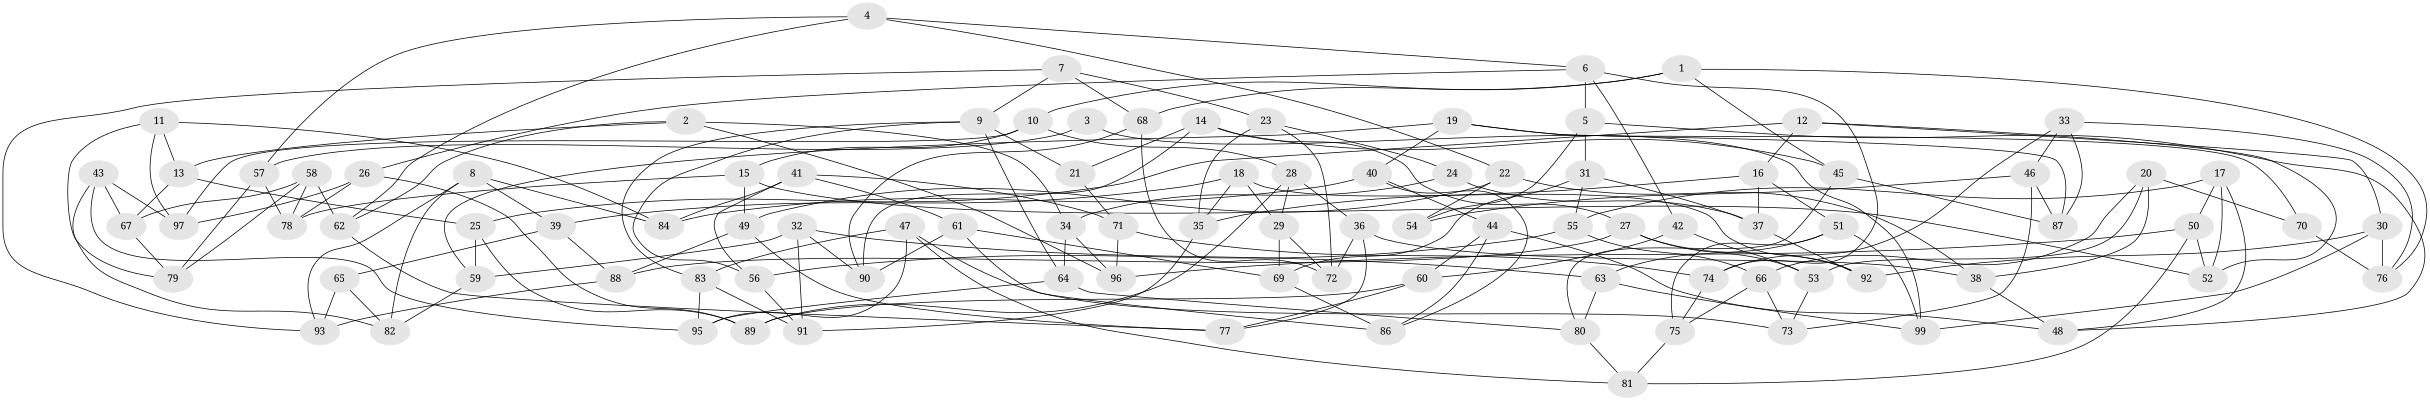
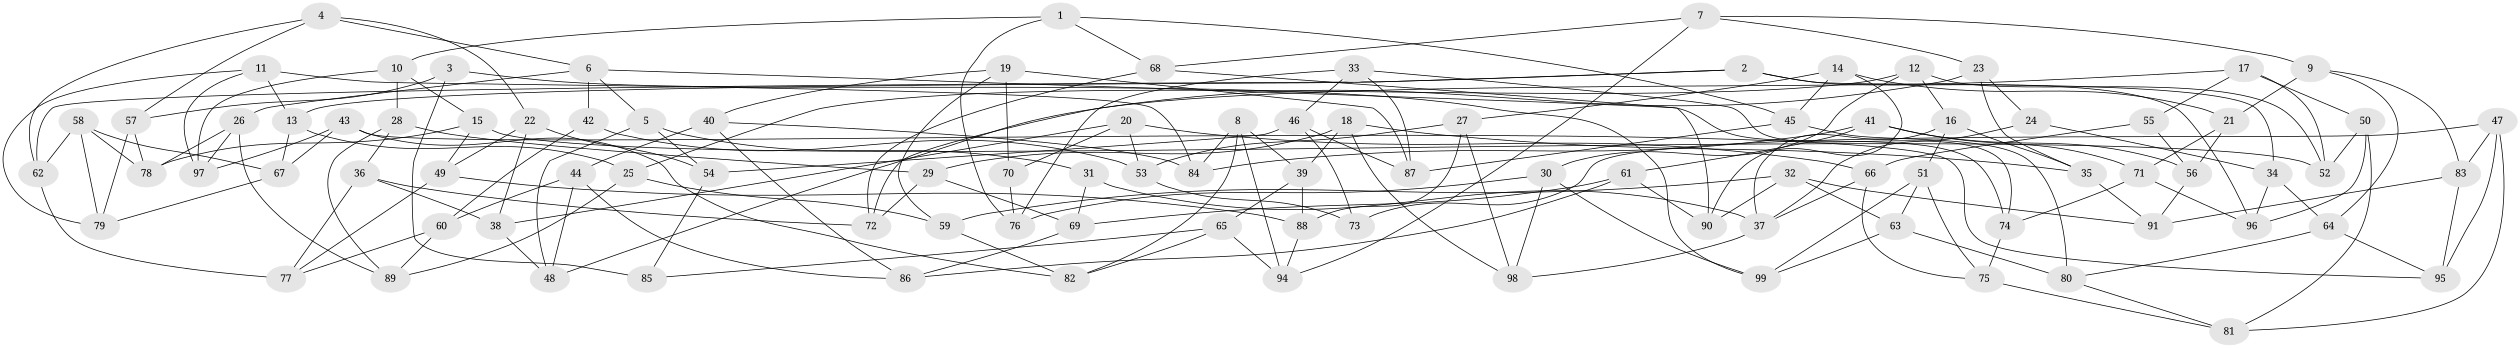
(711, 163) -> (2213, 144)
(1579, 200) -> none
none -> (647, 279)
(1867, 279) -> (1513, 279)
(1775, 305) -> (1815, 200)
(320, 332) -> (1283, 279)
